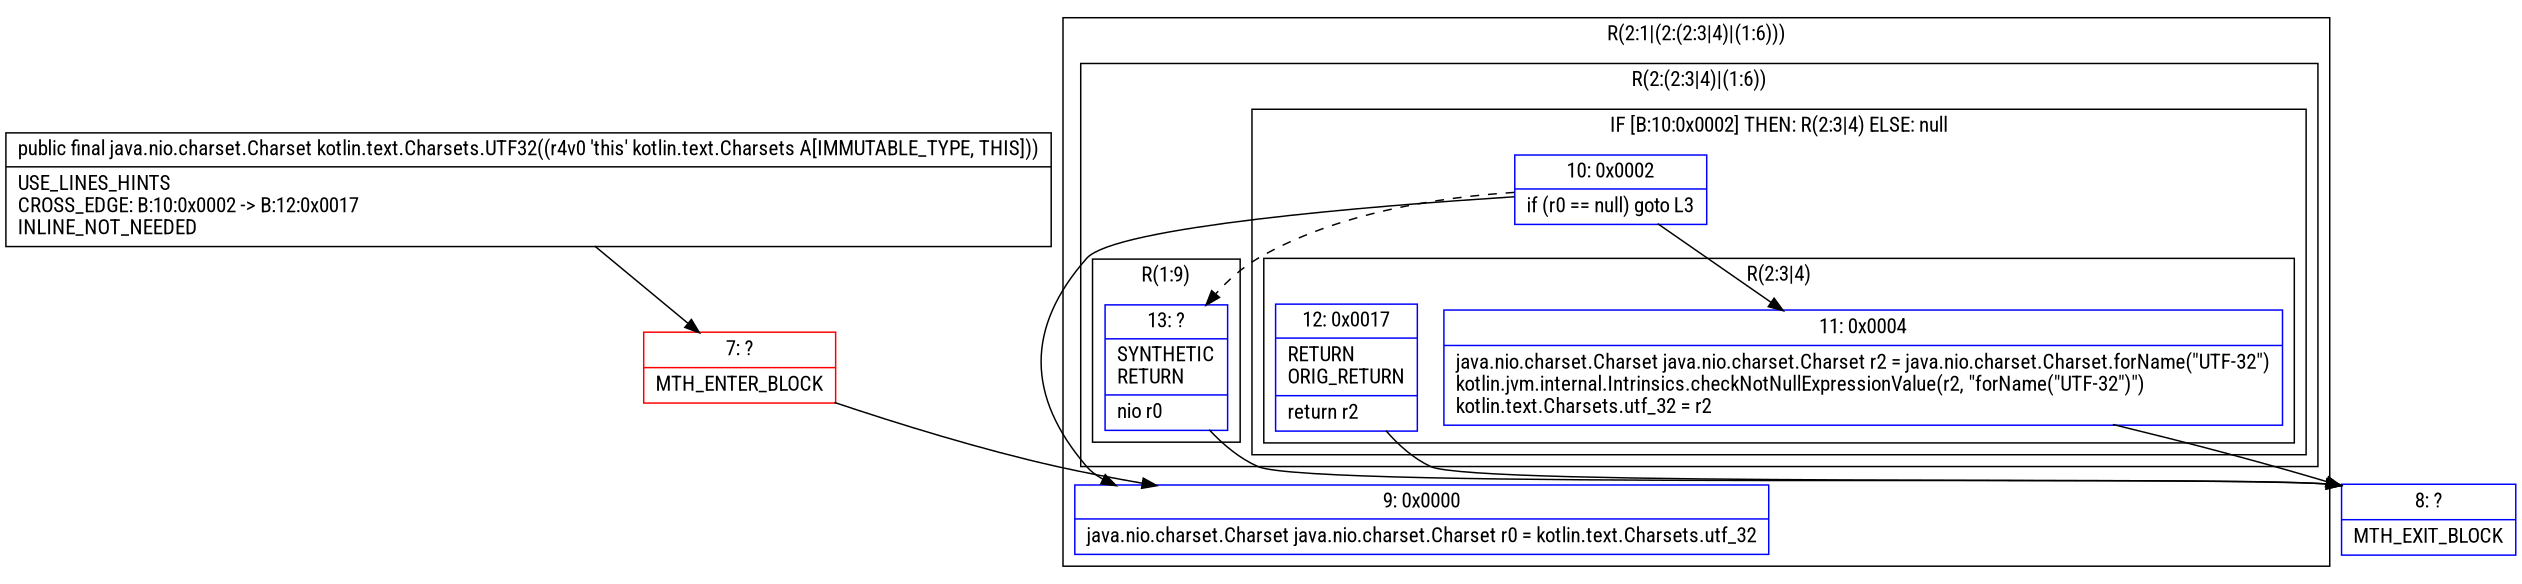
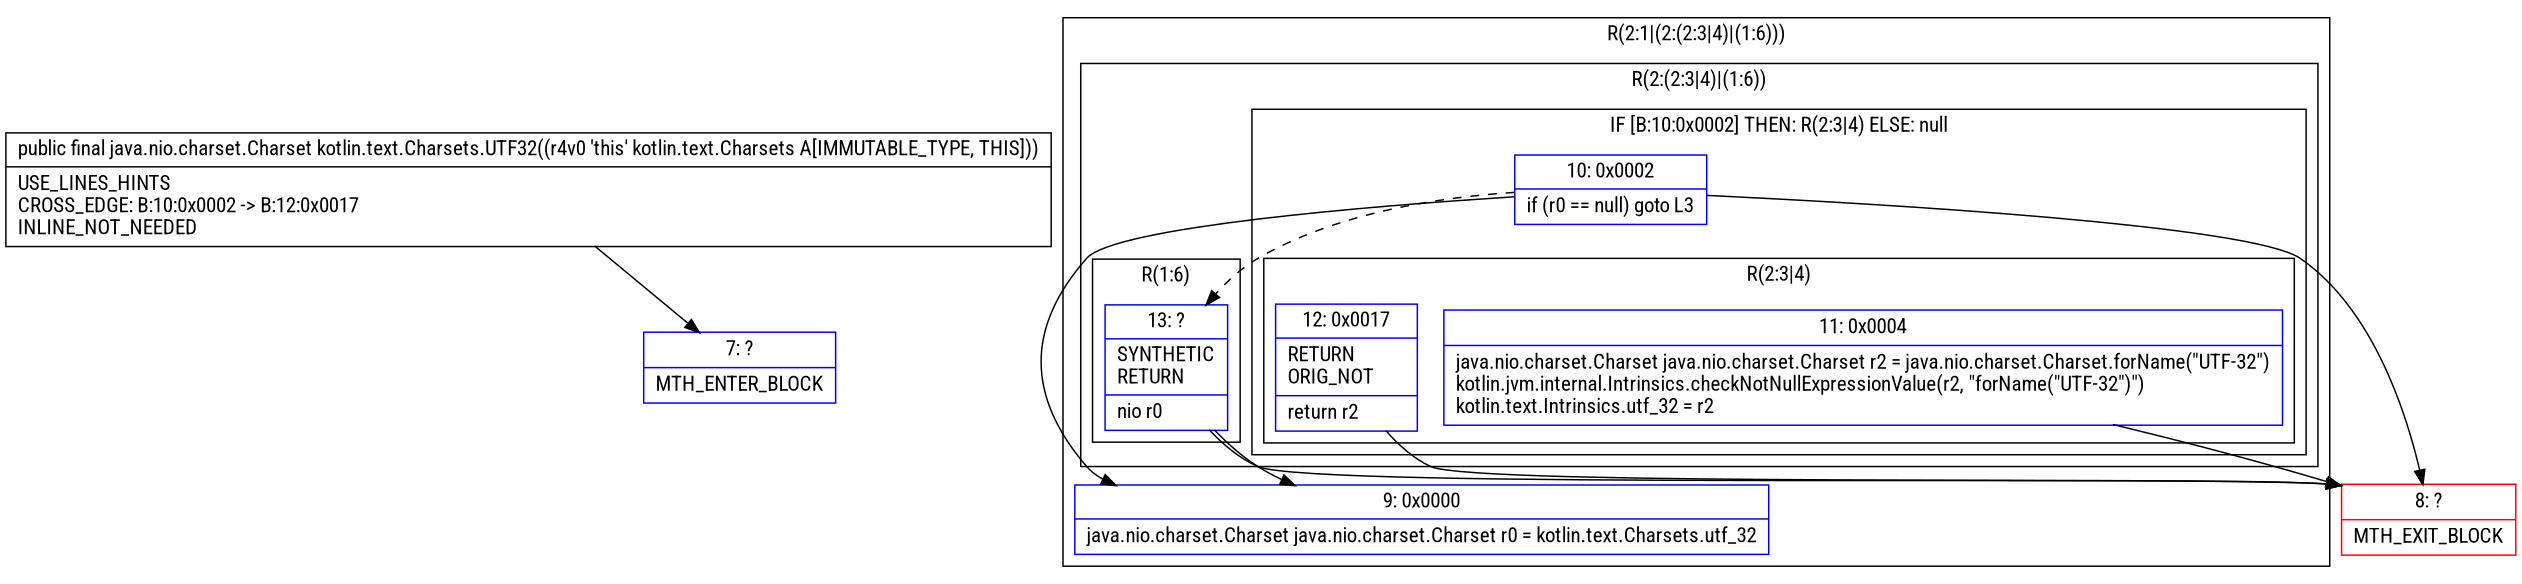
(1723, 269) -> (2129, 225)
(1166, 276) -> (1166, 276)
(740, 368) -> (740, 368)
(1346, 377) -> (1331, 377)
(1584, 407) -> (1585, 407)
(987, 449) -> (1245, 458)
(2429, 520) -> (2429, 520)
